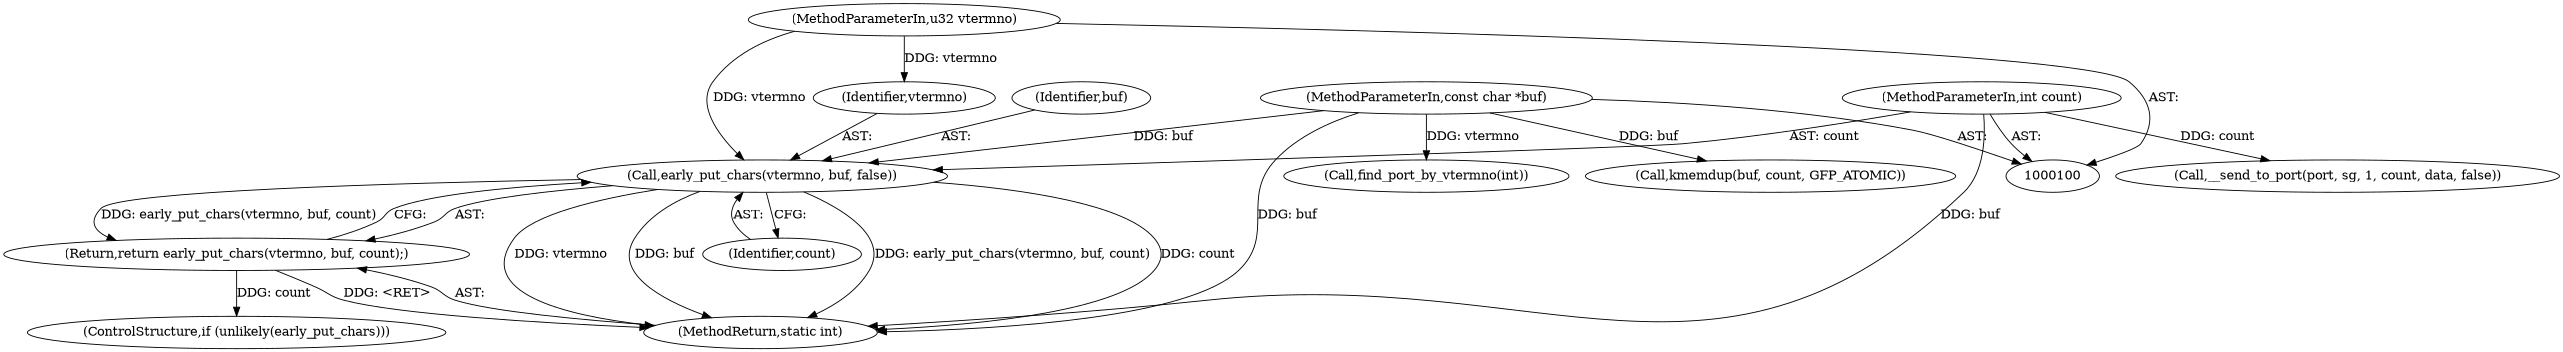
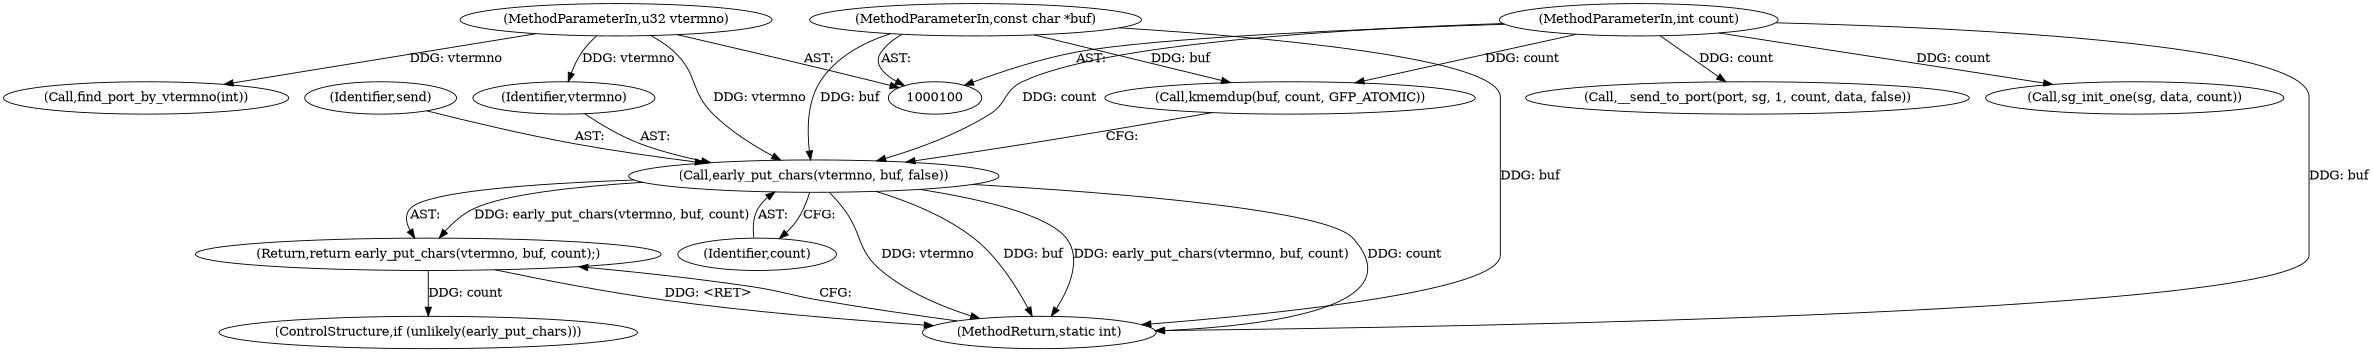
none -> (1470, 58)
(1081, 98) -> (381, 98)
none -> (2135, 98)
(1426, 133) -> (385, 58)
(1824, 137) -> (1060, 98)
(450, 195) -> (1064, 138)
(472, 293) -> (838, 293)
